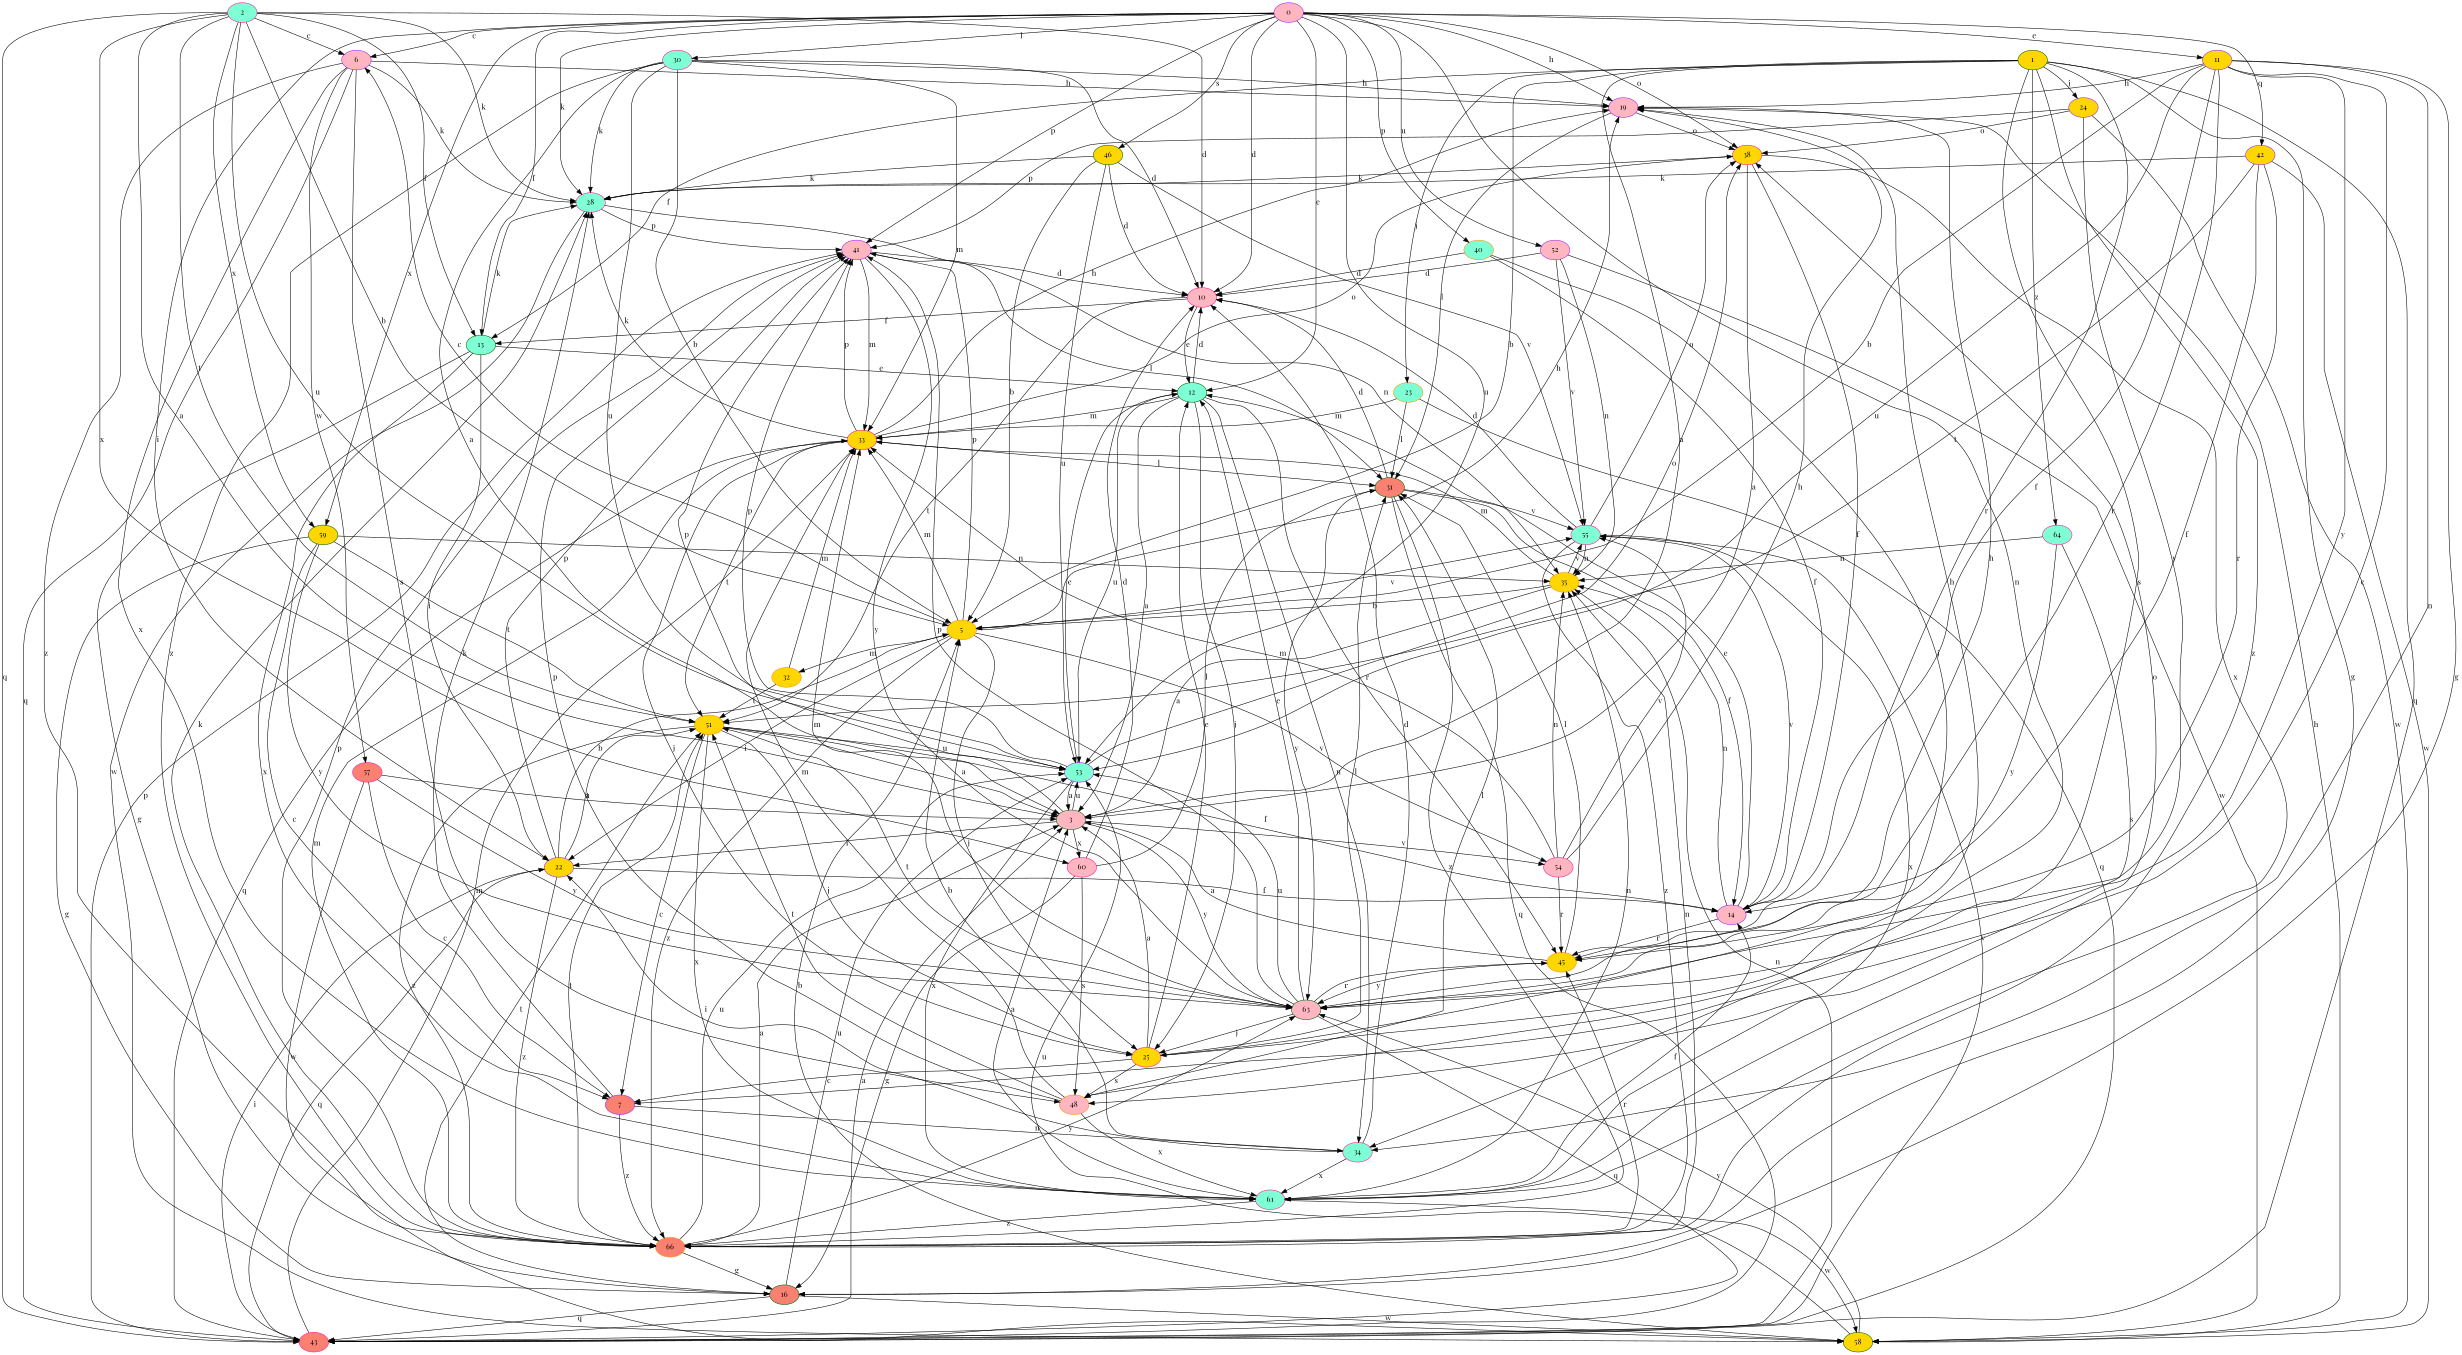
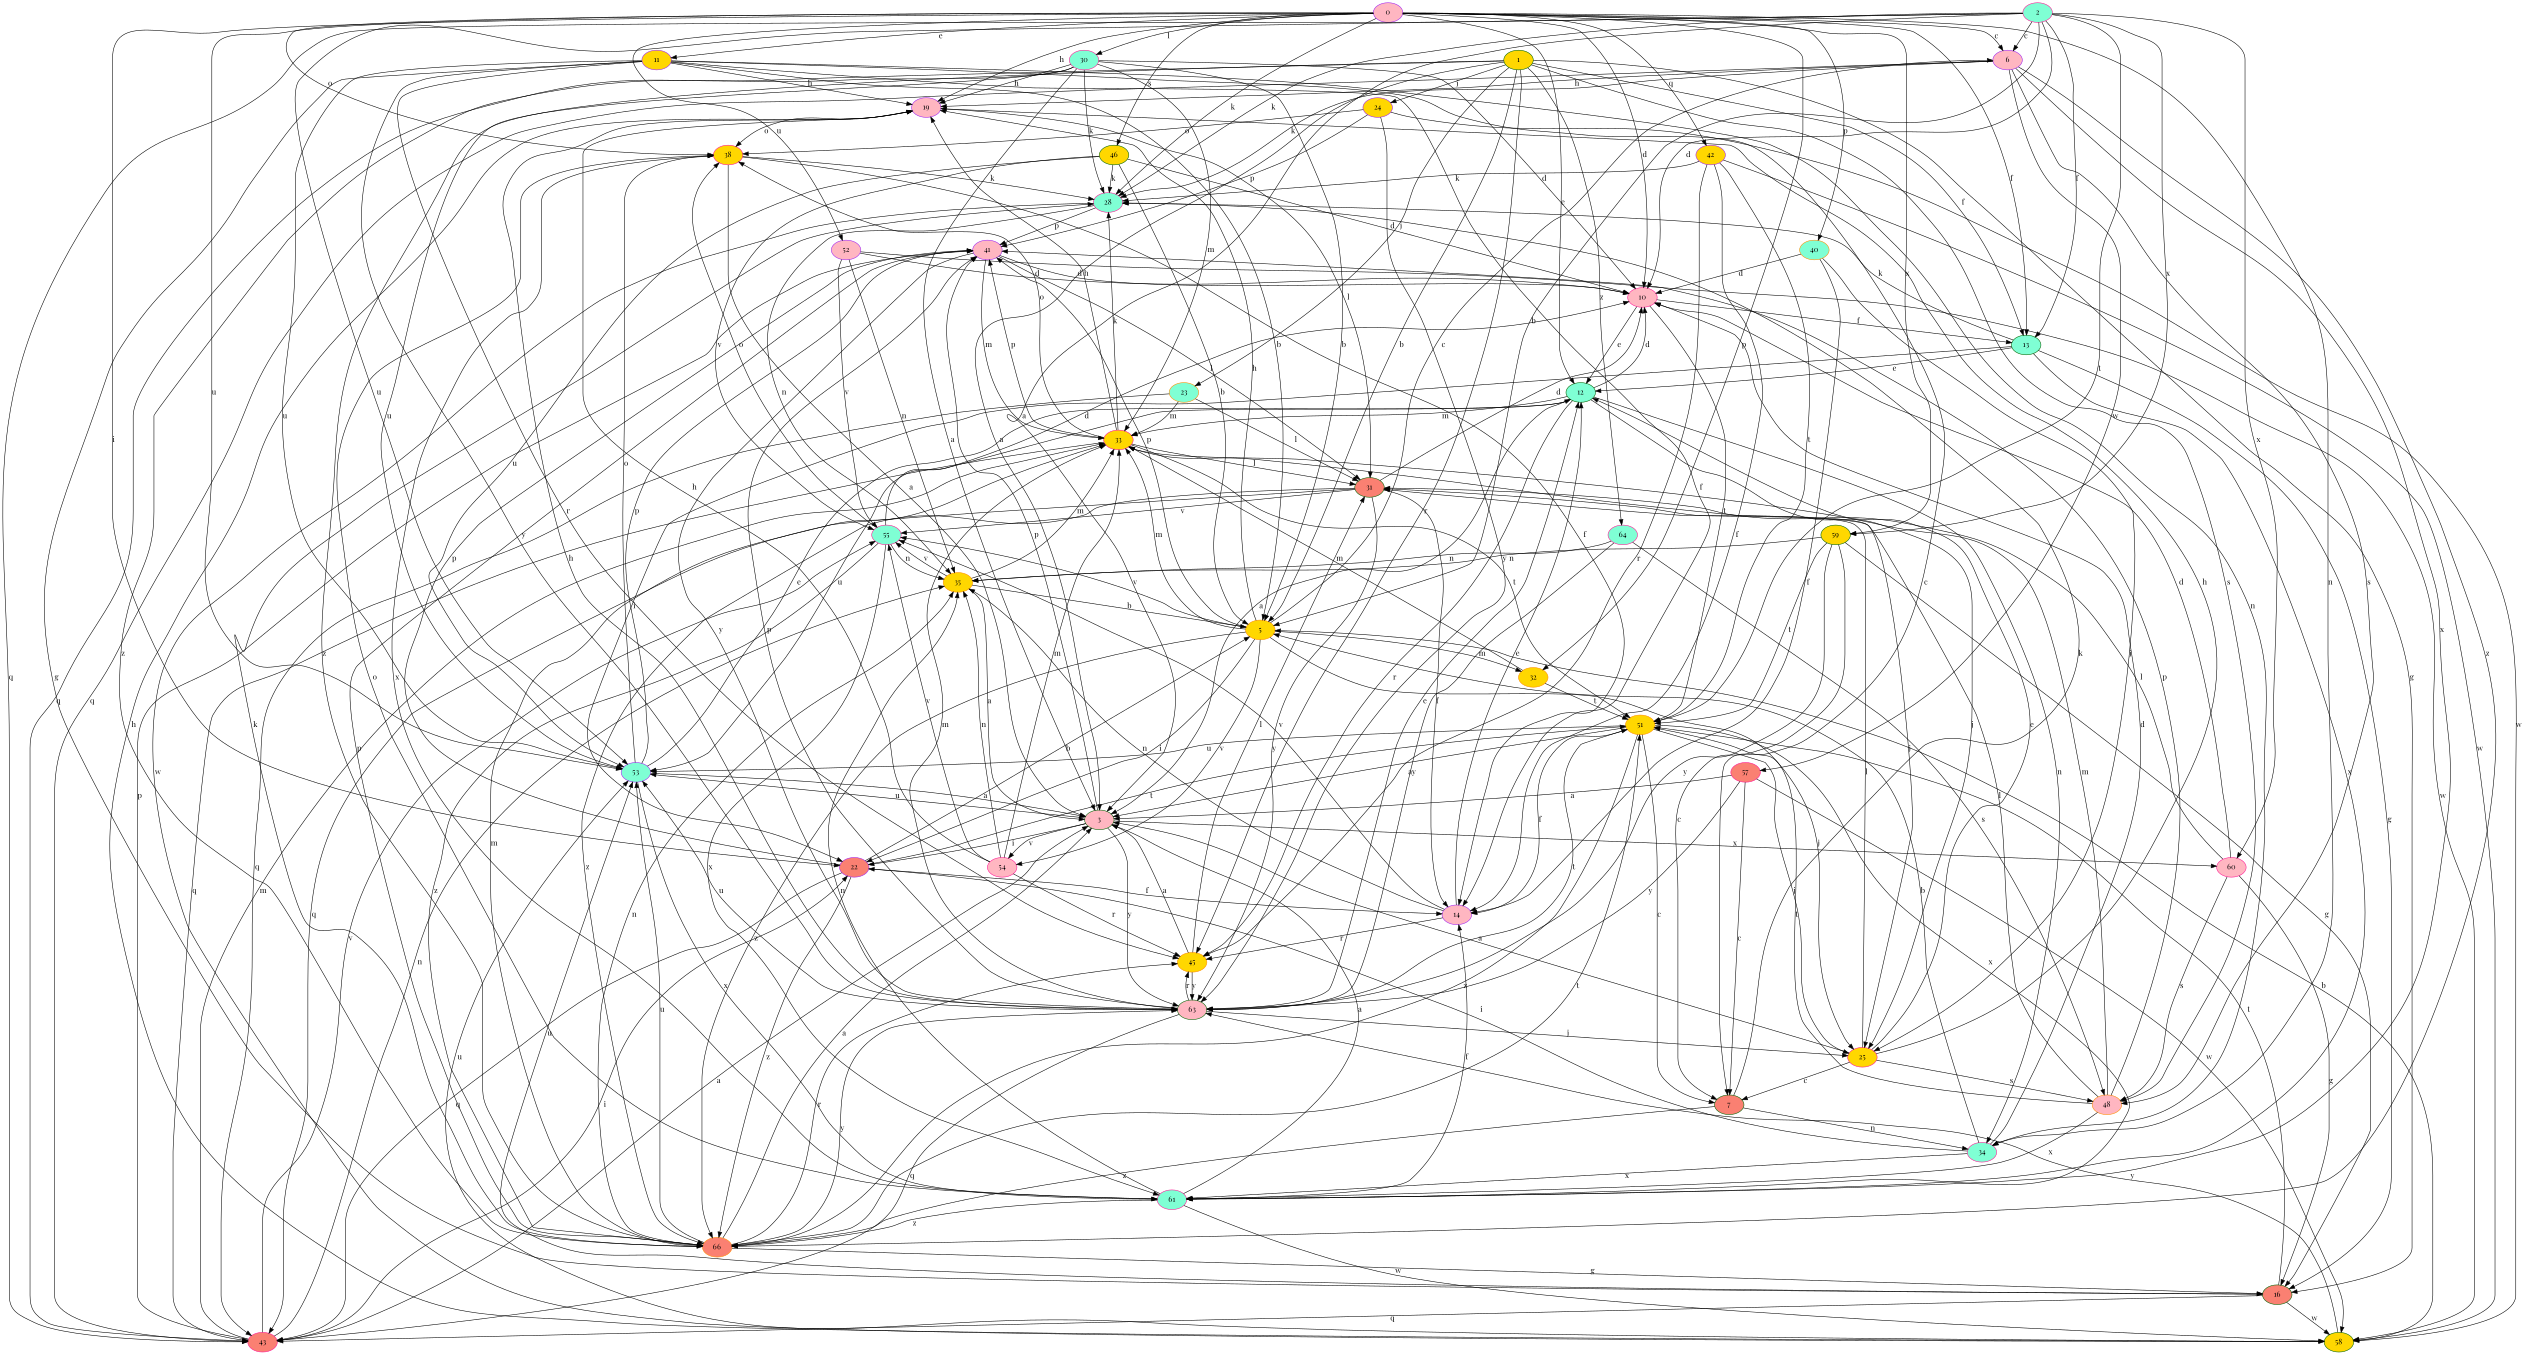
(1068, 118) -> (1796, 166)
(559, 867) -> (854, 867)
(620, 1105) -> (1729, 1105)
